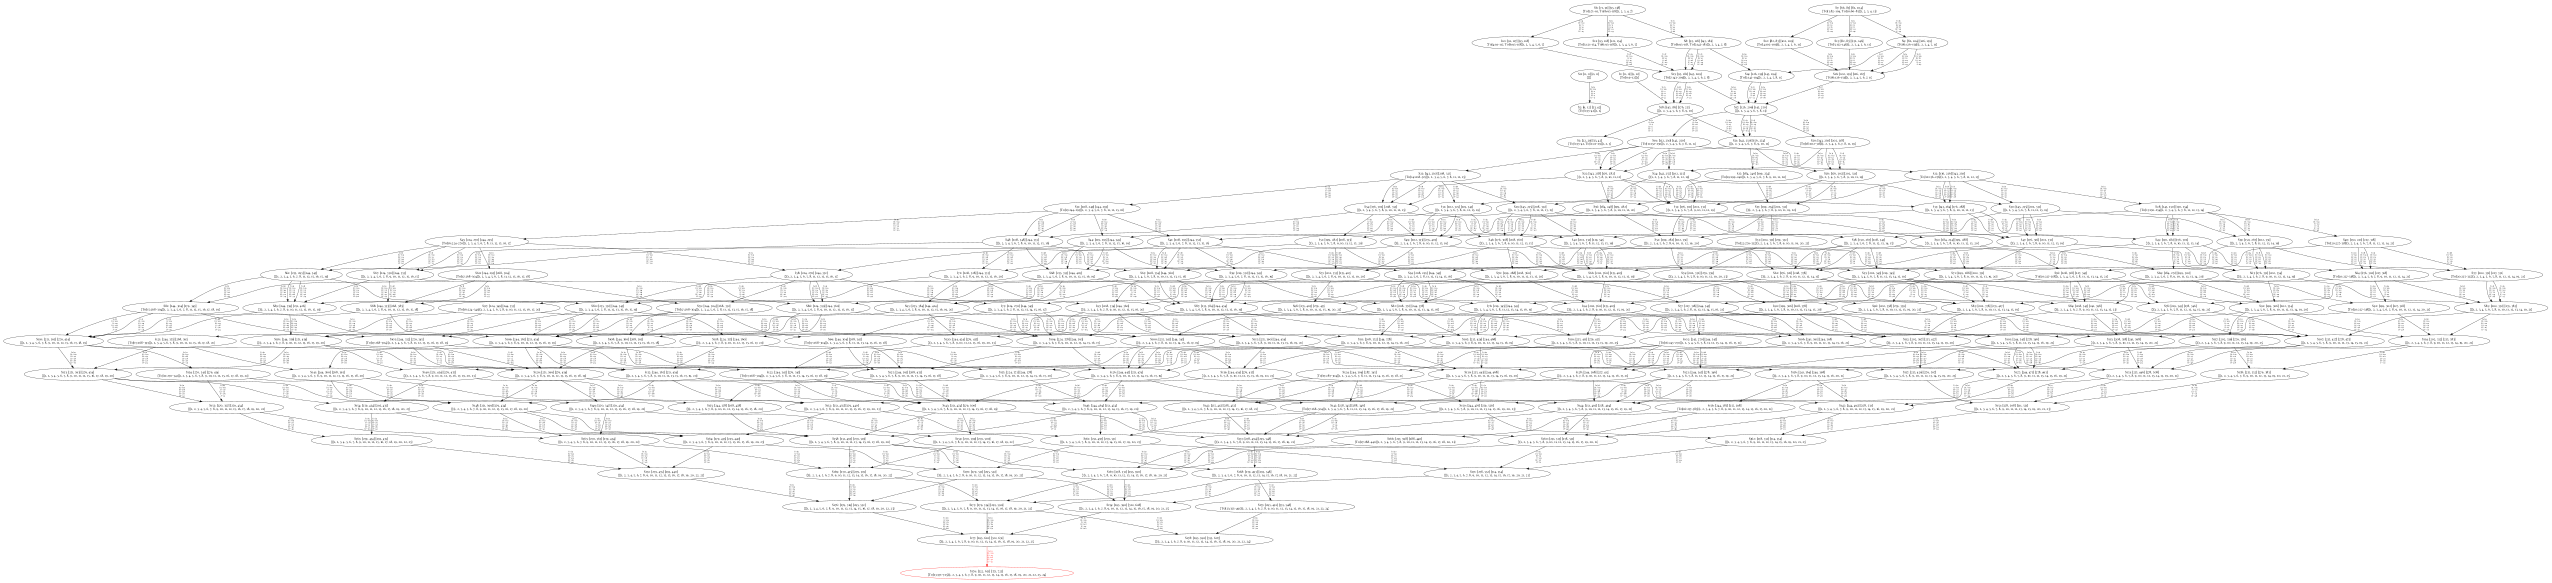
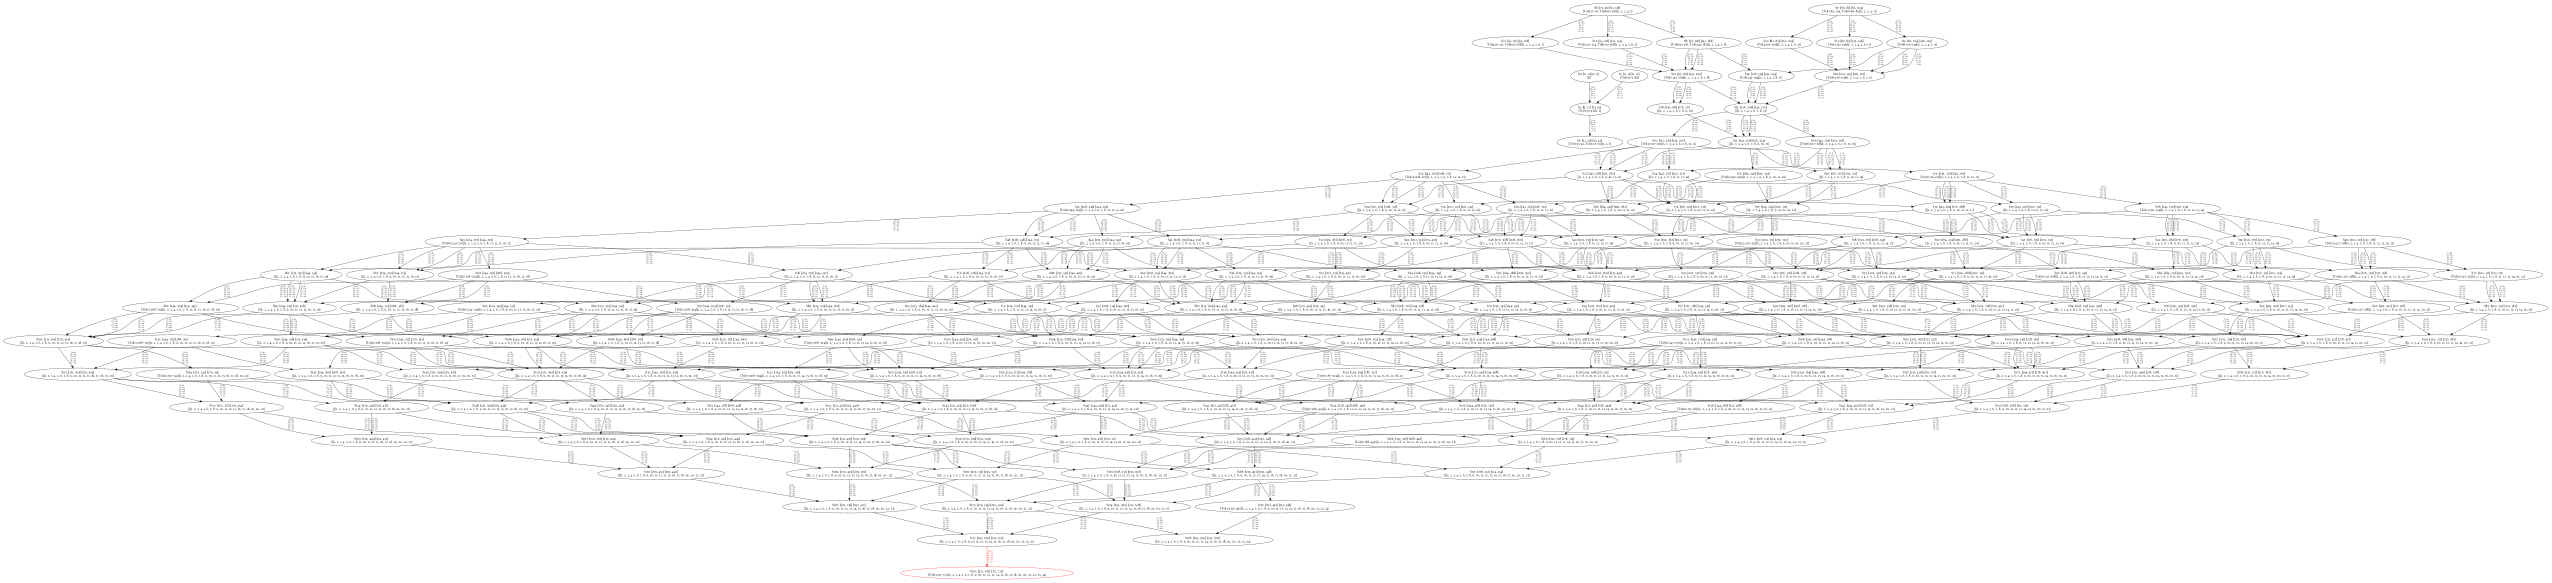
(1651, 92) -> (1611, 92)
(1634, 125) -> (1590, 124)
